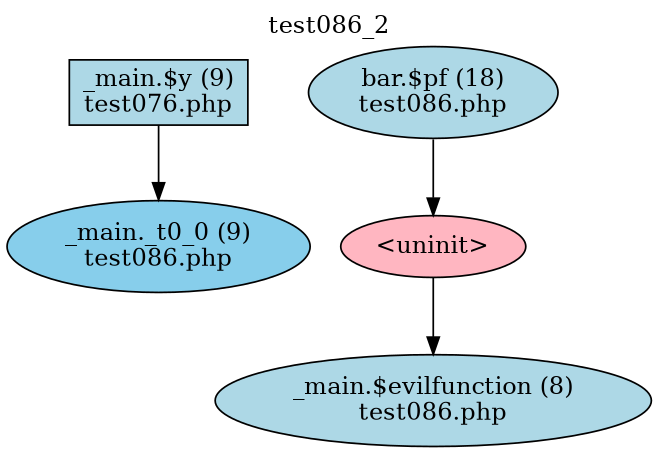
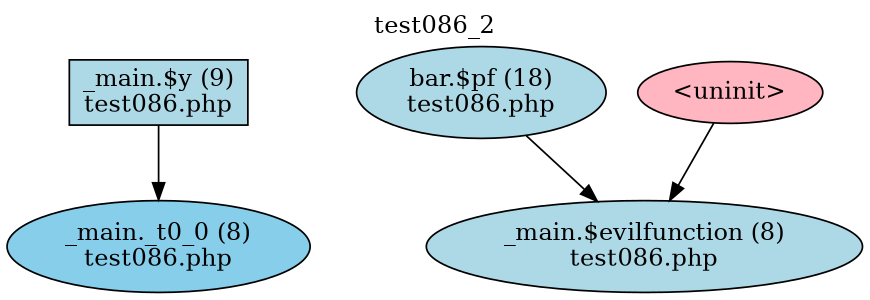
(159, 92) -> (159, 92)
(433, 169) -> (555, 163)
(159, 247) -> (159, 247)
